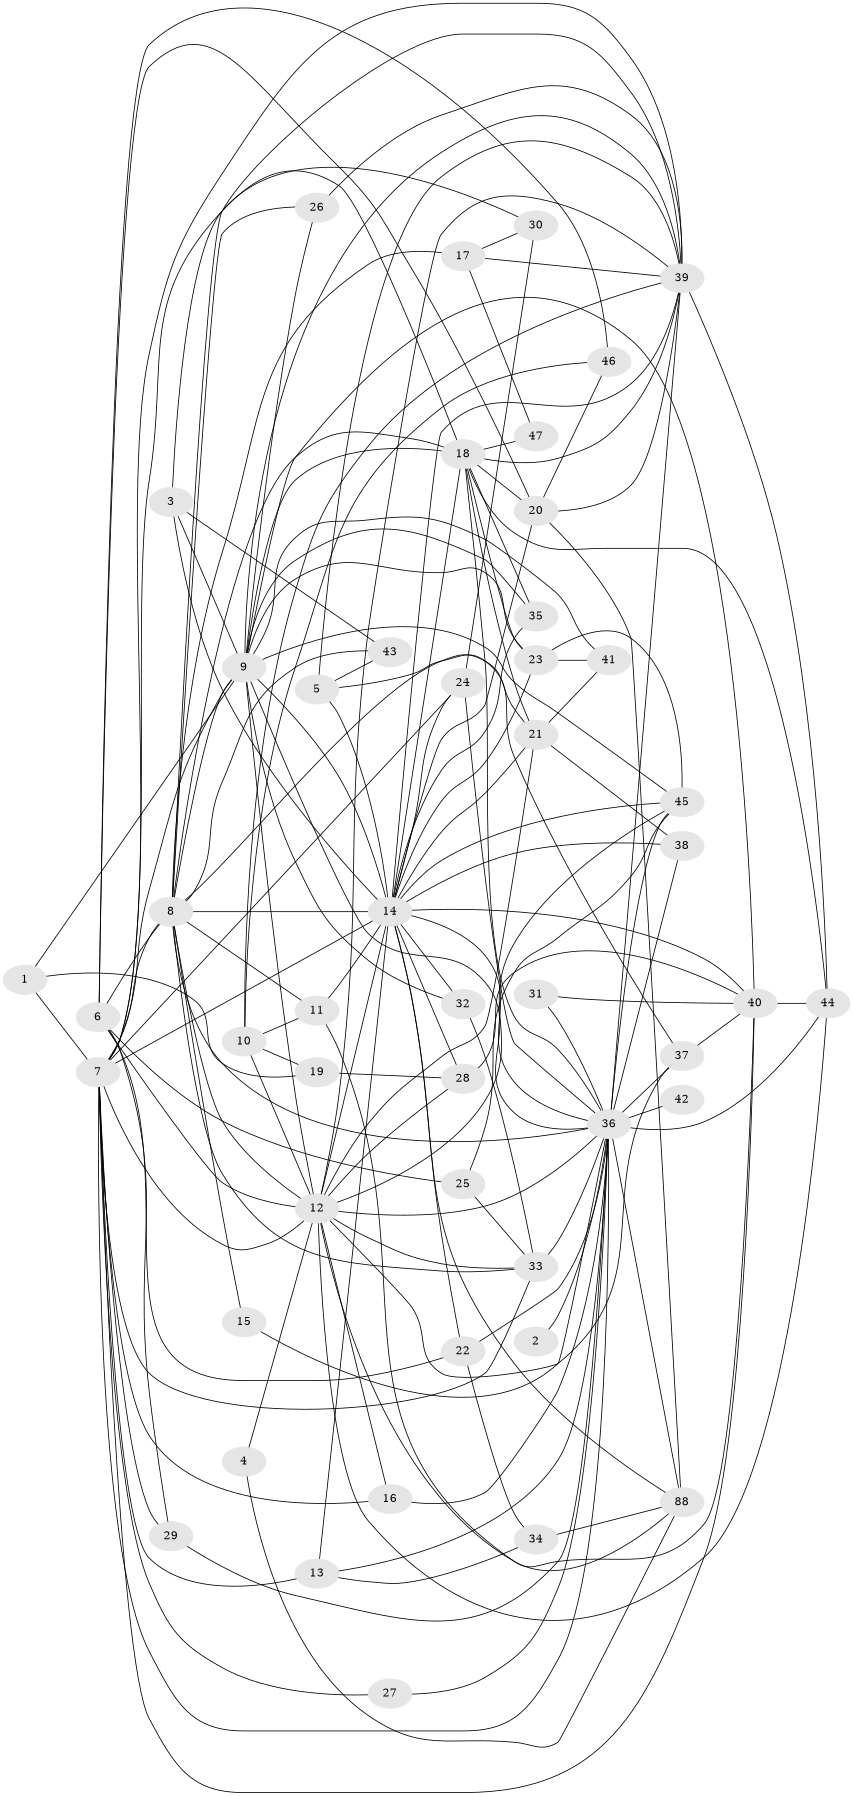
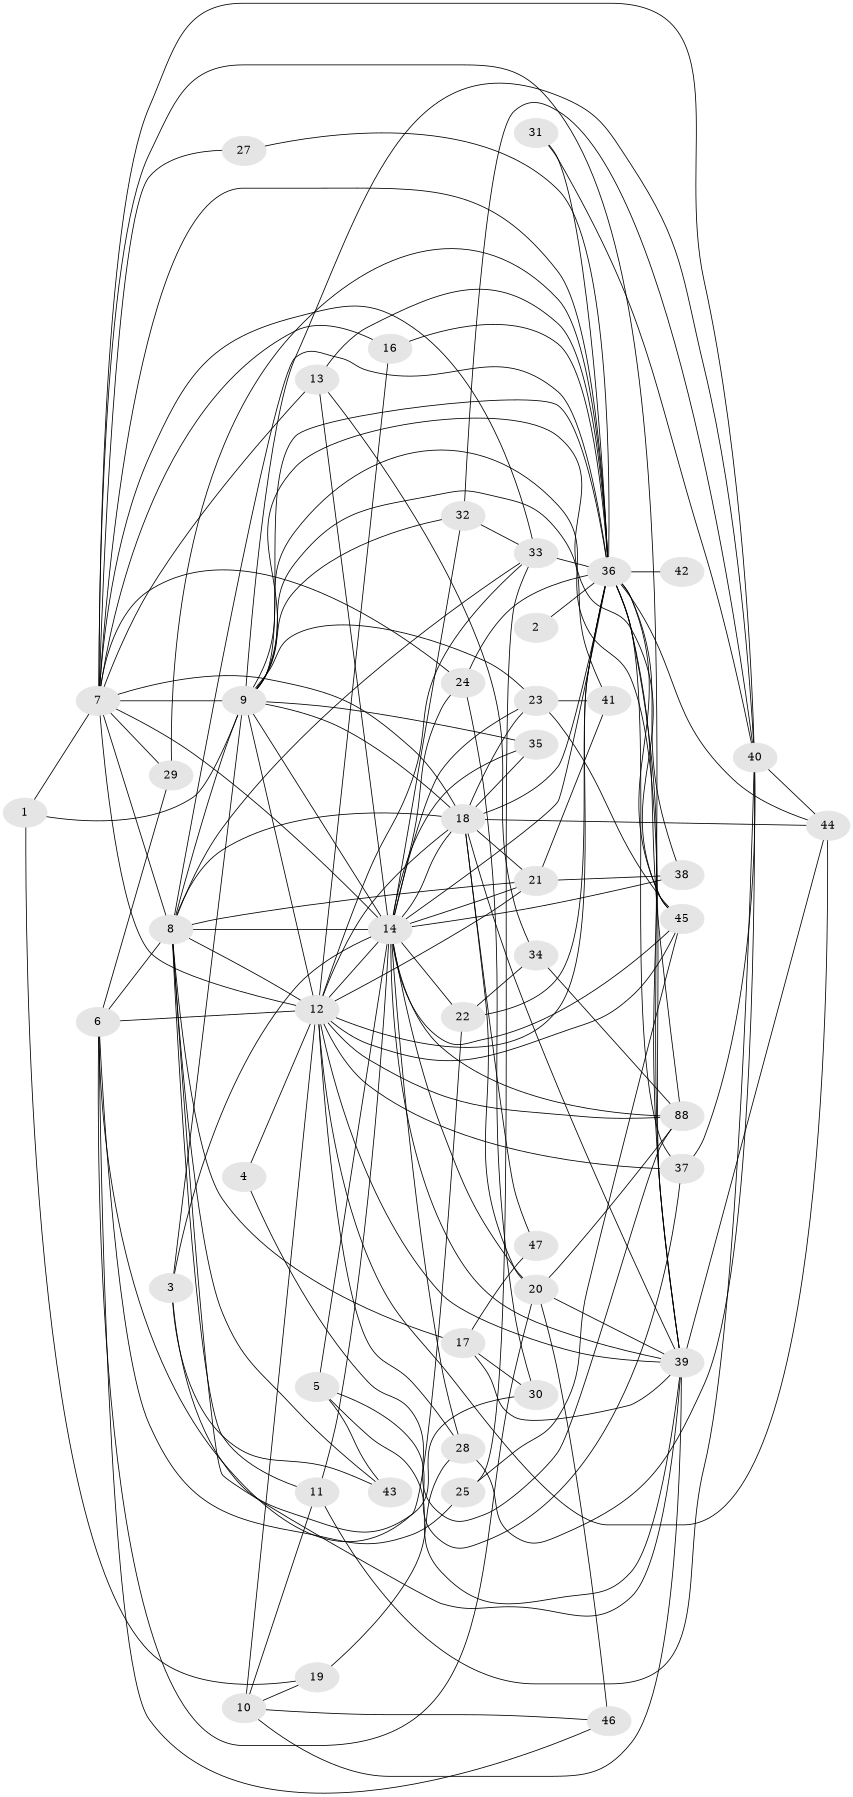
(317, 208) -> none
none -> (363, 916)
(569, 918) -> (624, 203)
(244, 1322) -> none
